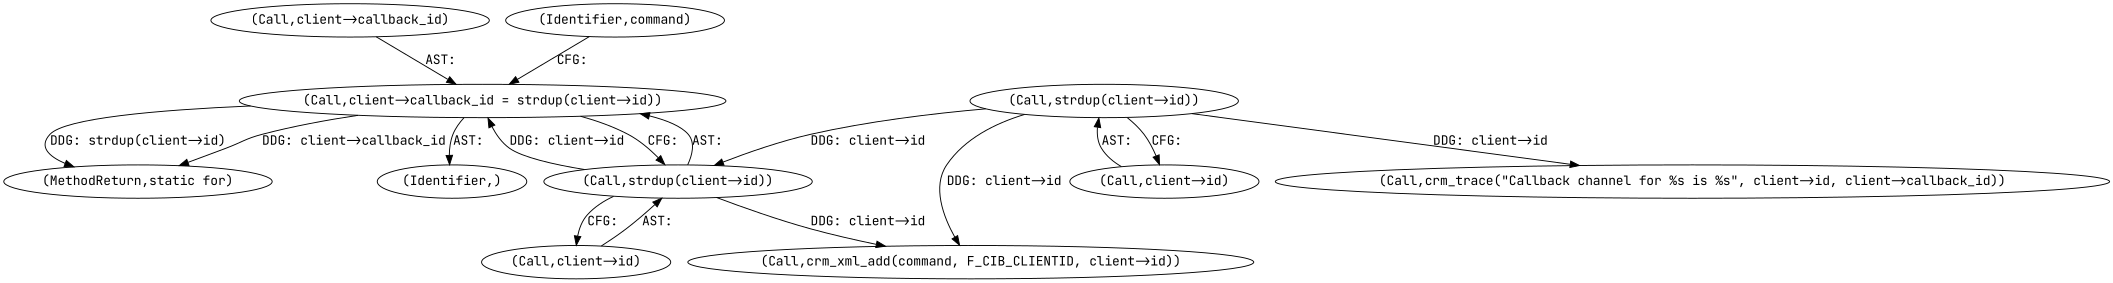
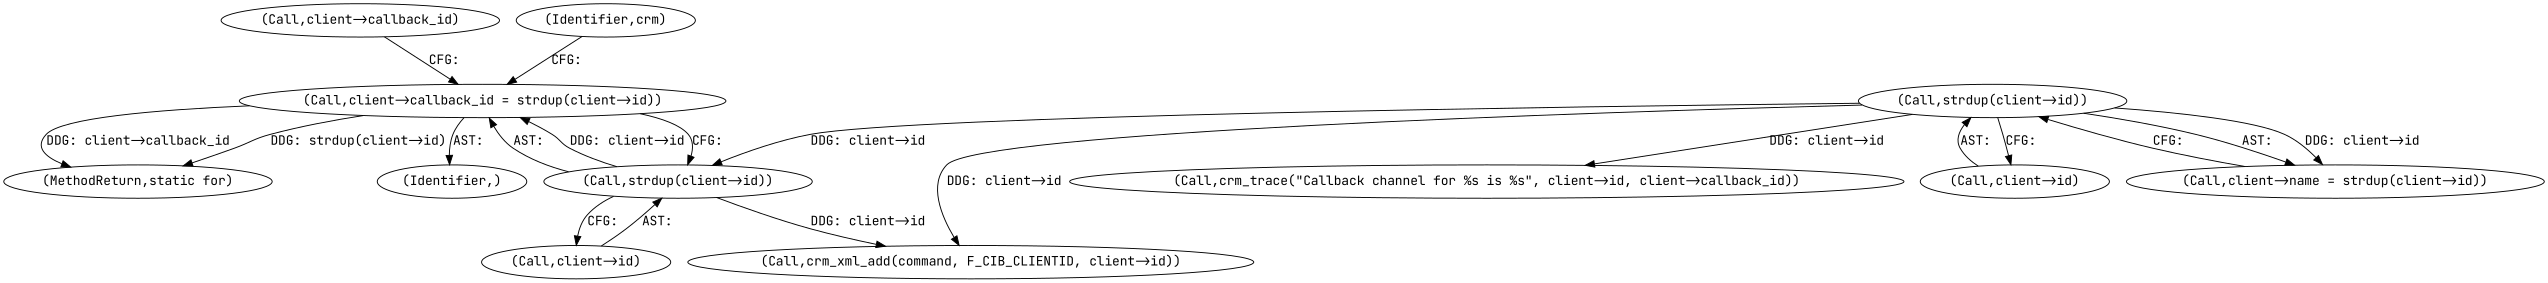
(615, 20) -> (606, 20)
(445, 61) -> (448, 61)
none -> (2335, 182)
